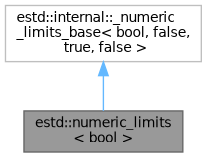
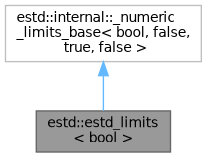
(103, 131) -> (103, 131)
